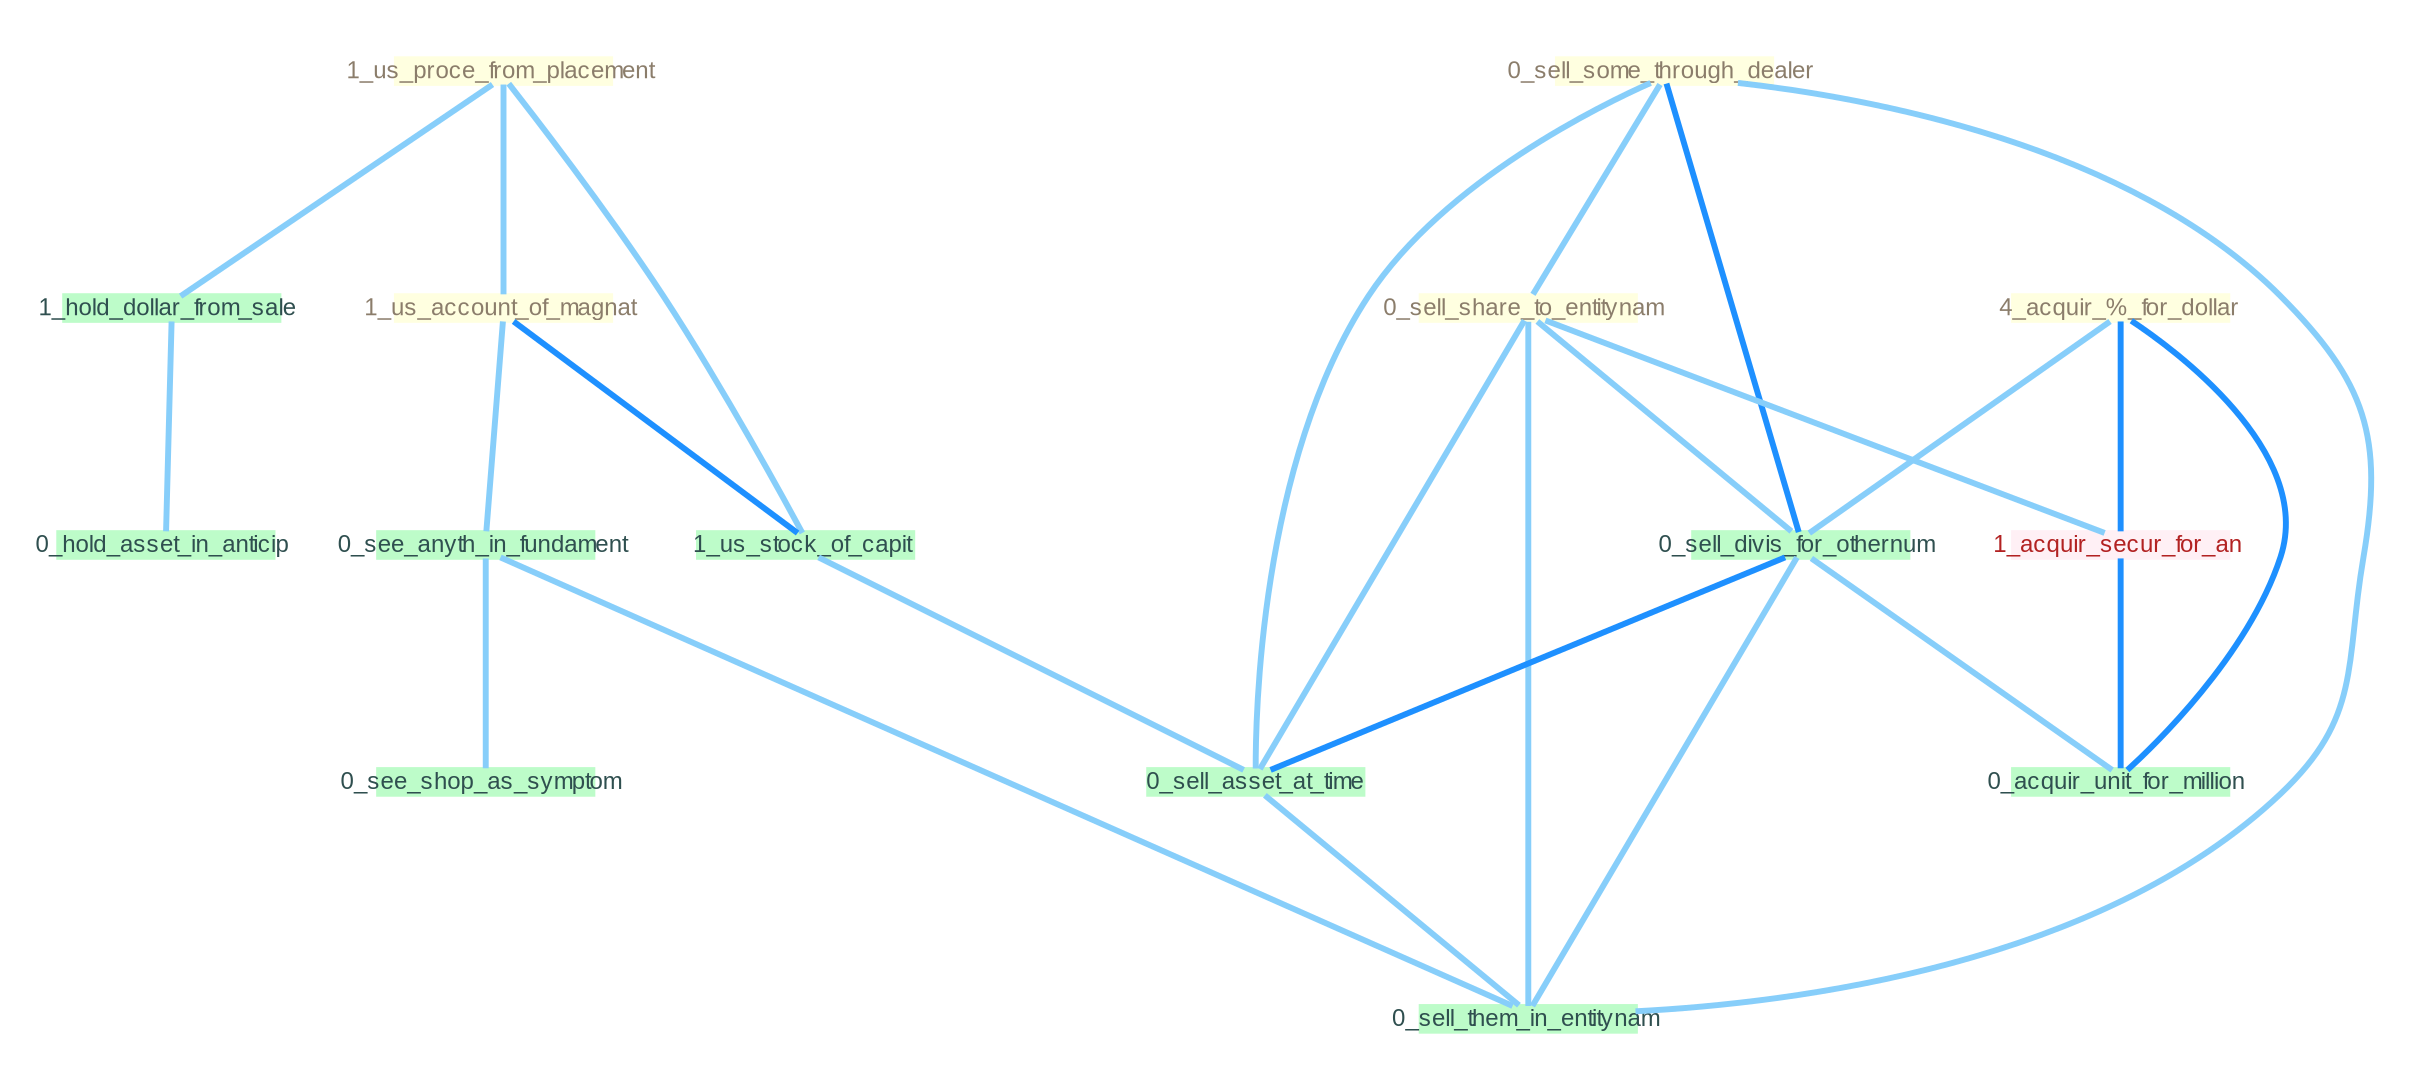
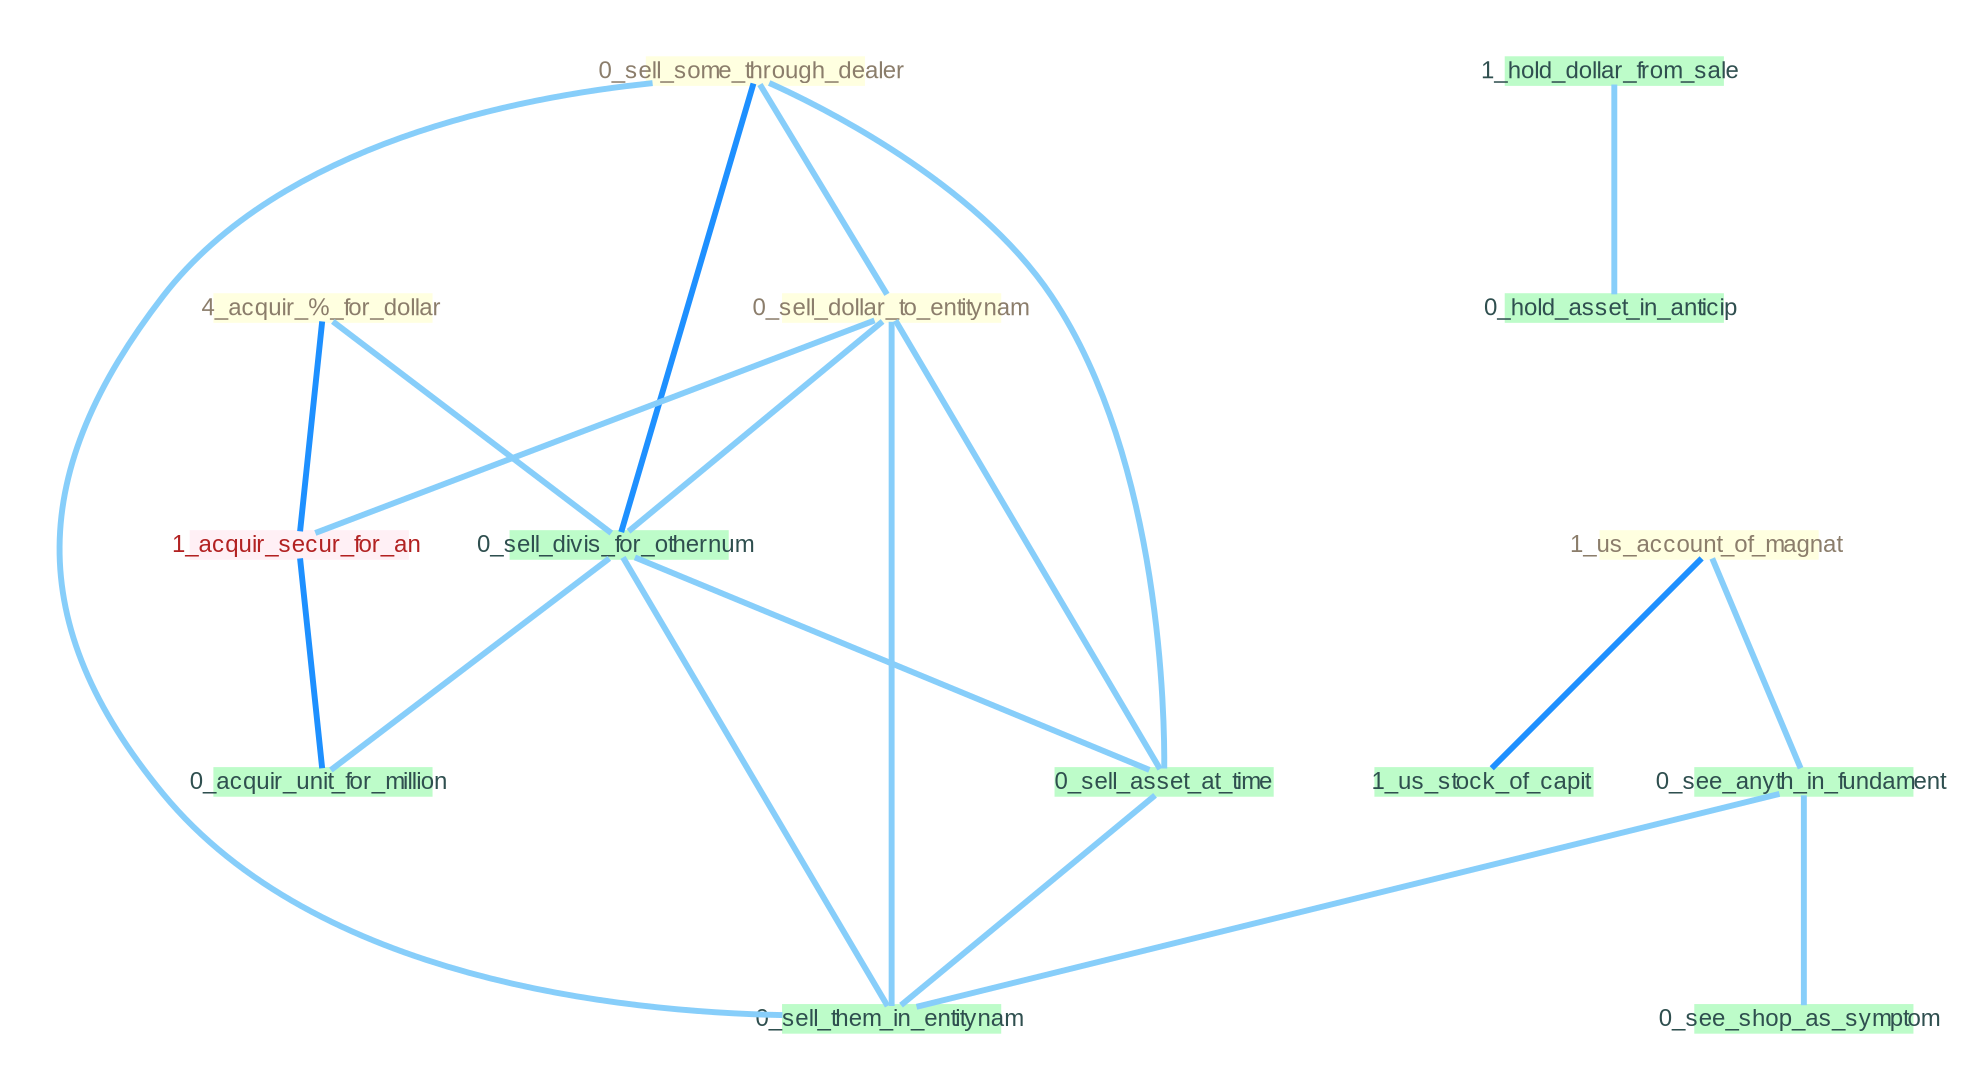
(504, 71) -> none
(1528, 308) -> (892, 308)
(2283, 541) -> none
(1566, 648) -> (854, 648)
(1031, 664) -> none
